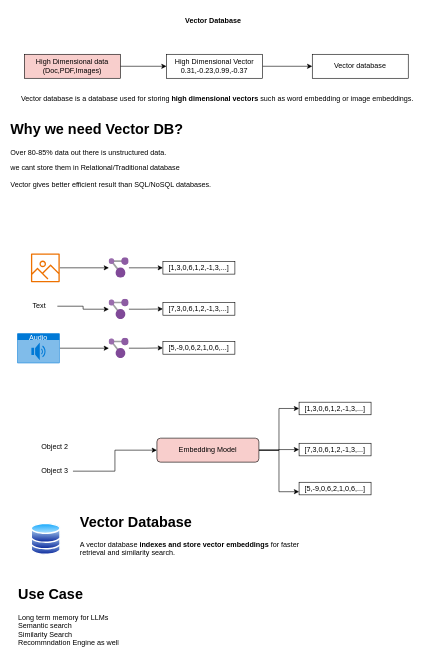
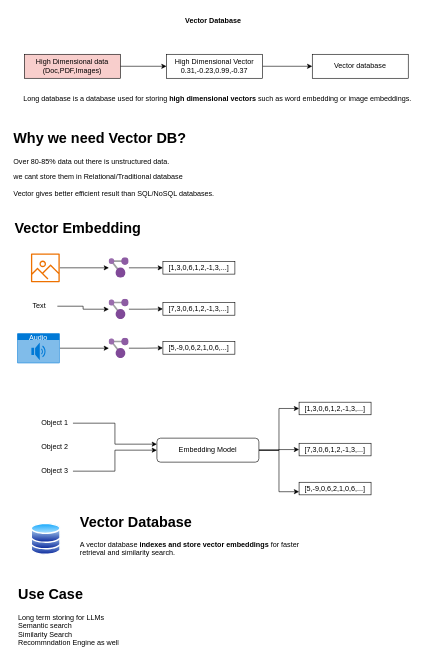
(218, 99) -> (218, 99)
(214, 162) -> (217, 171)
none -> (218, 231)
none -> (55, 423)
none -> (114, 423)
(208, 450) -> (208, 450)
(68, 608) -> (68, 608)
